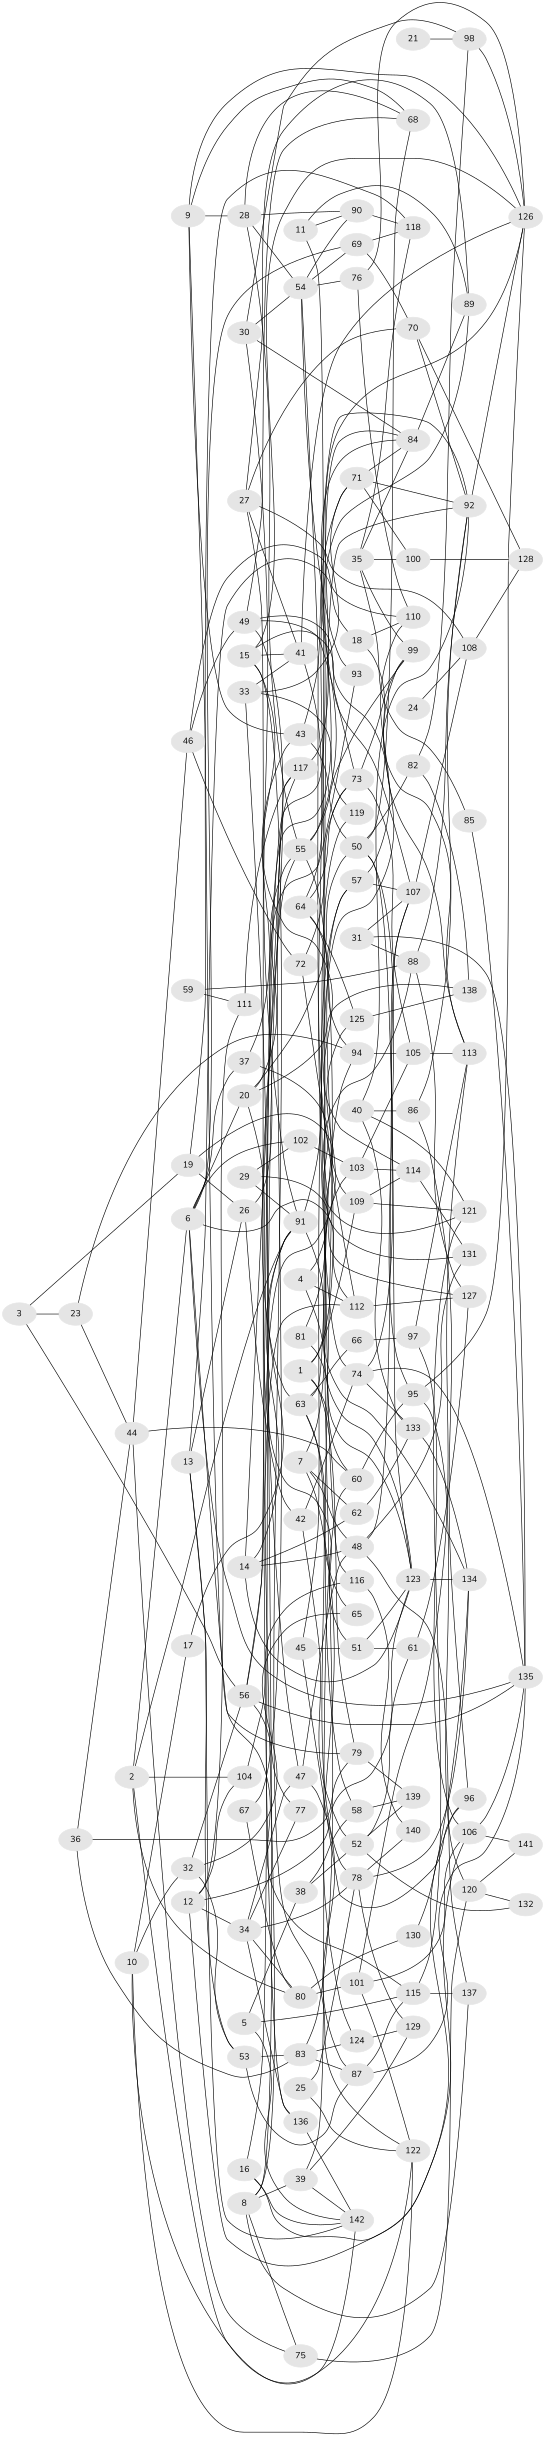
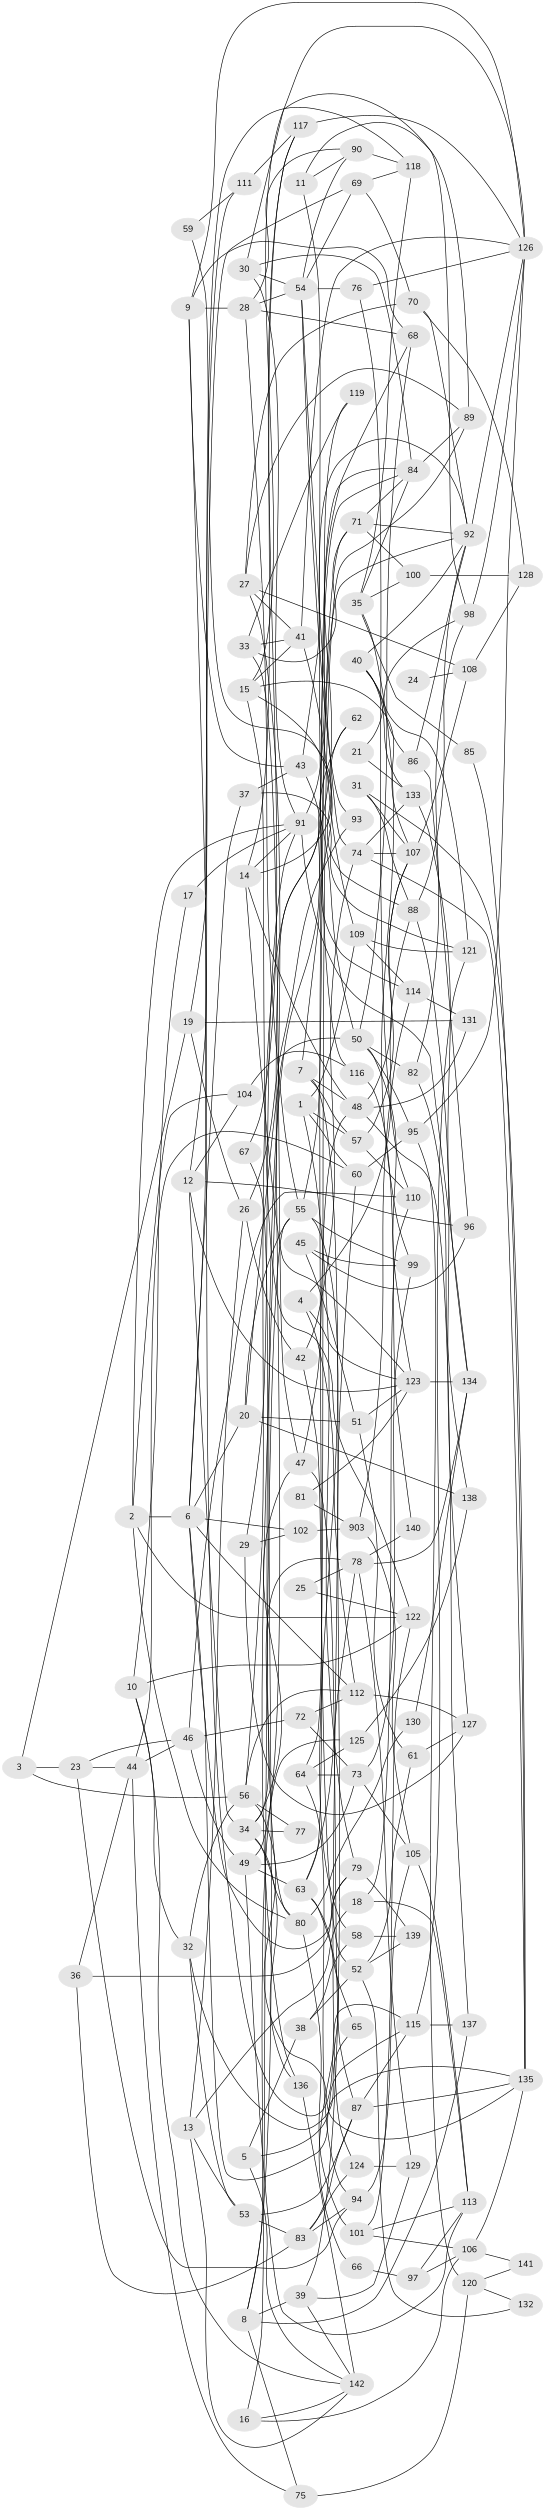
(357, 1168) -> (357, 1528)
(387, 1476) -> (377, 768)
none -> (129, 1747)
